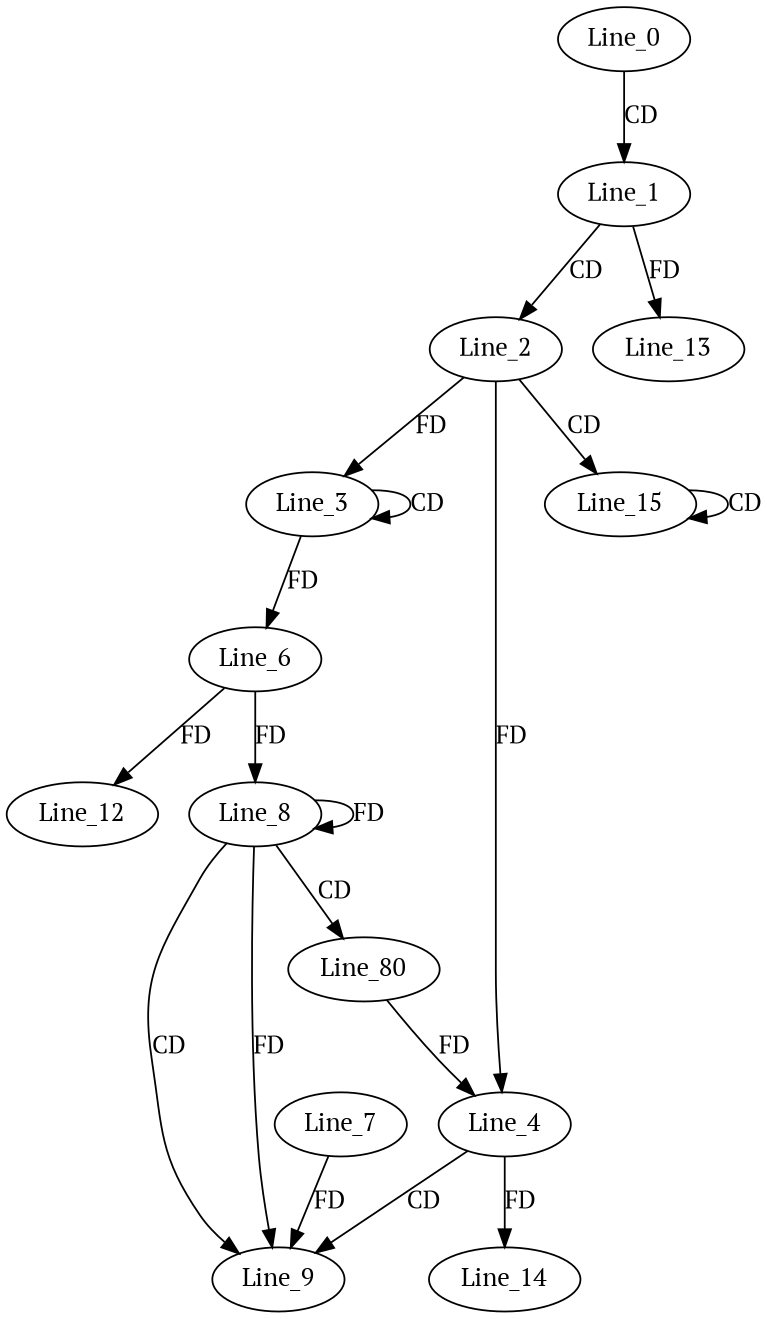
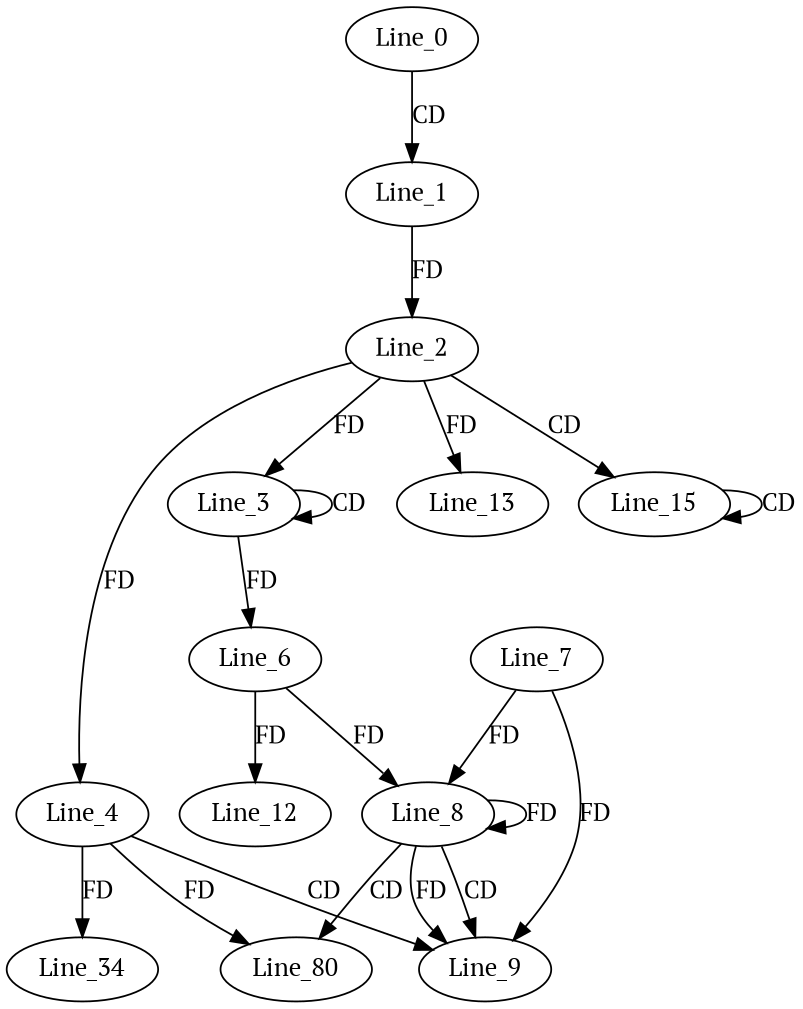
(644, 263) -> (439, 418)
(586, 272) -> (428, 272)
none -> (488, 729)
(423, 1043) -> (169, 894)
(505, 1279) -> (82, 969)
